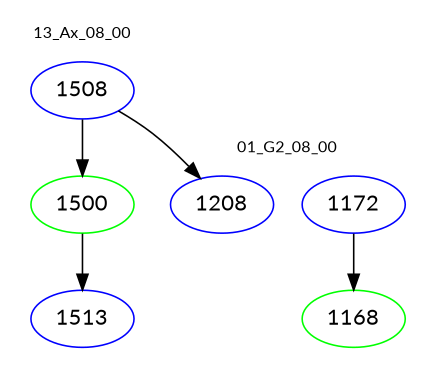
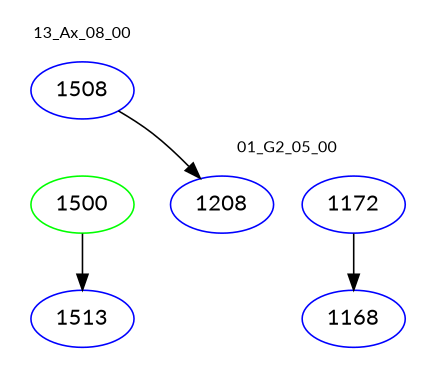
(82, 140) -> none
(288, 148) -> (288, 148)
(354, 319) -> (354, 319)
